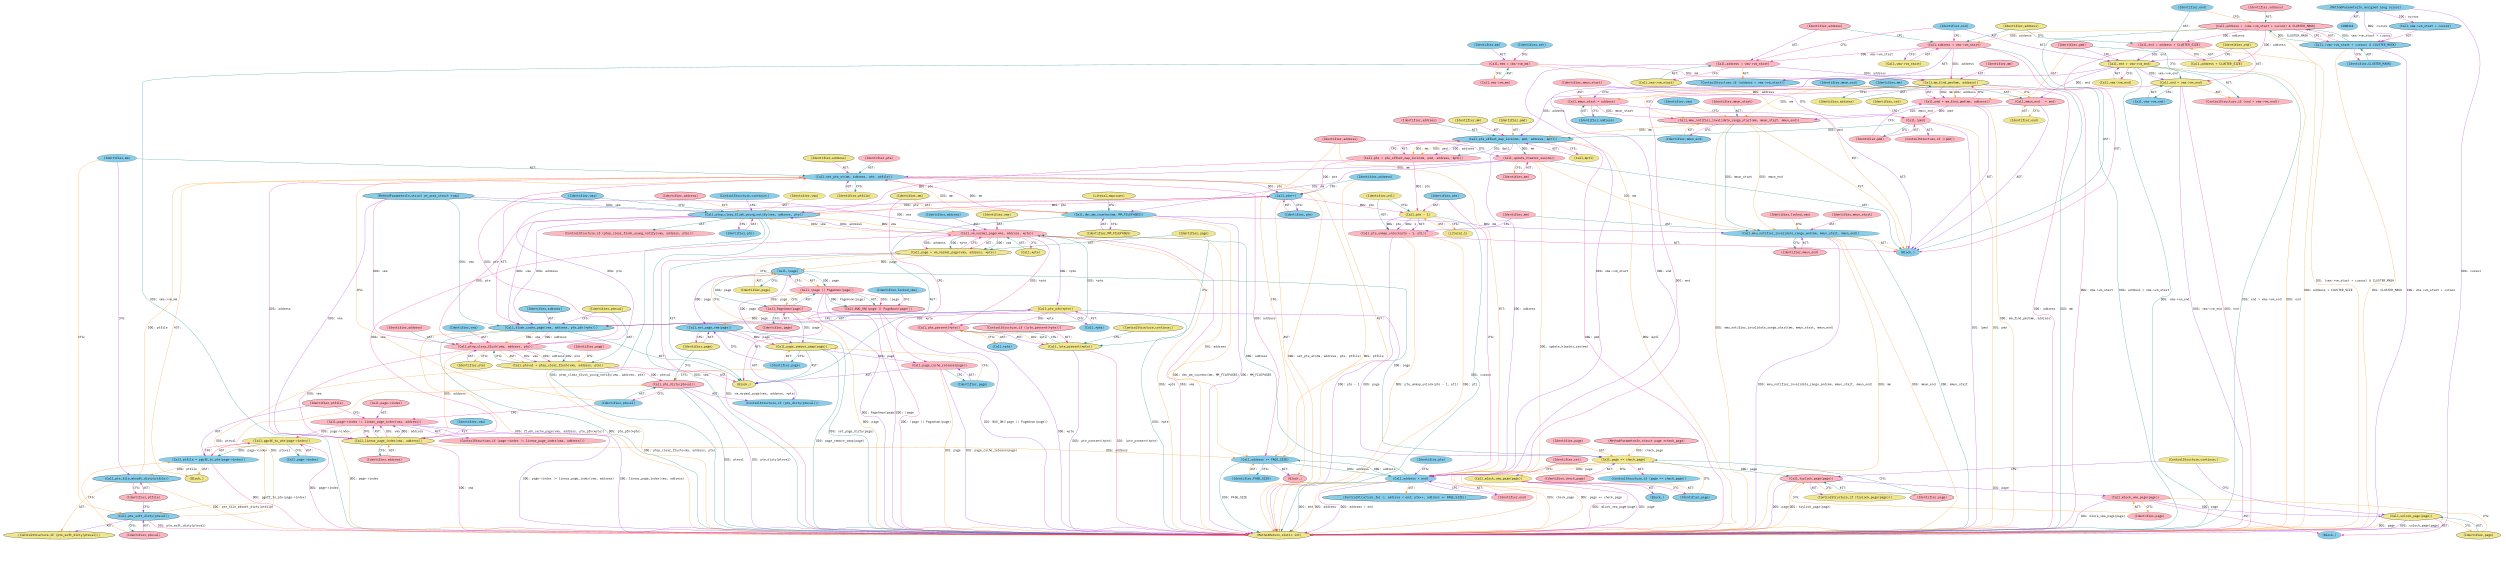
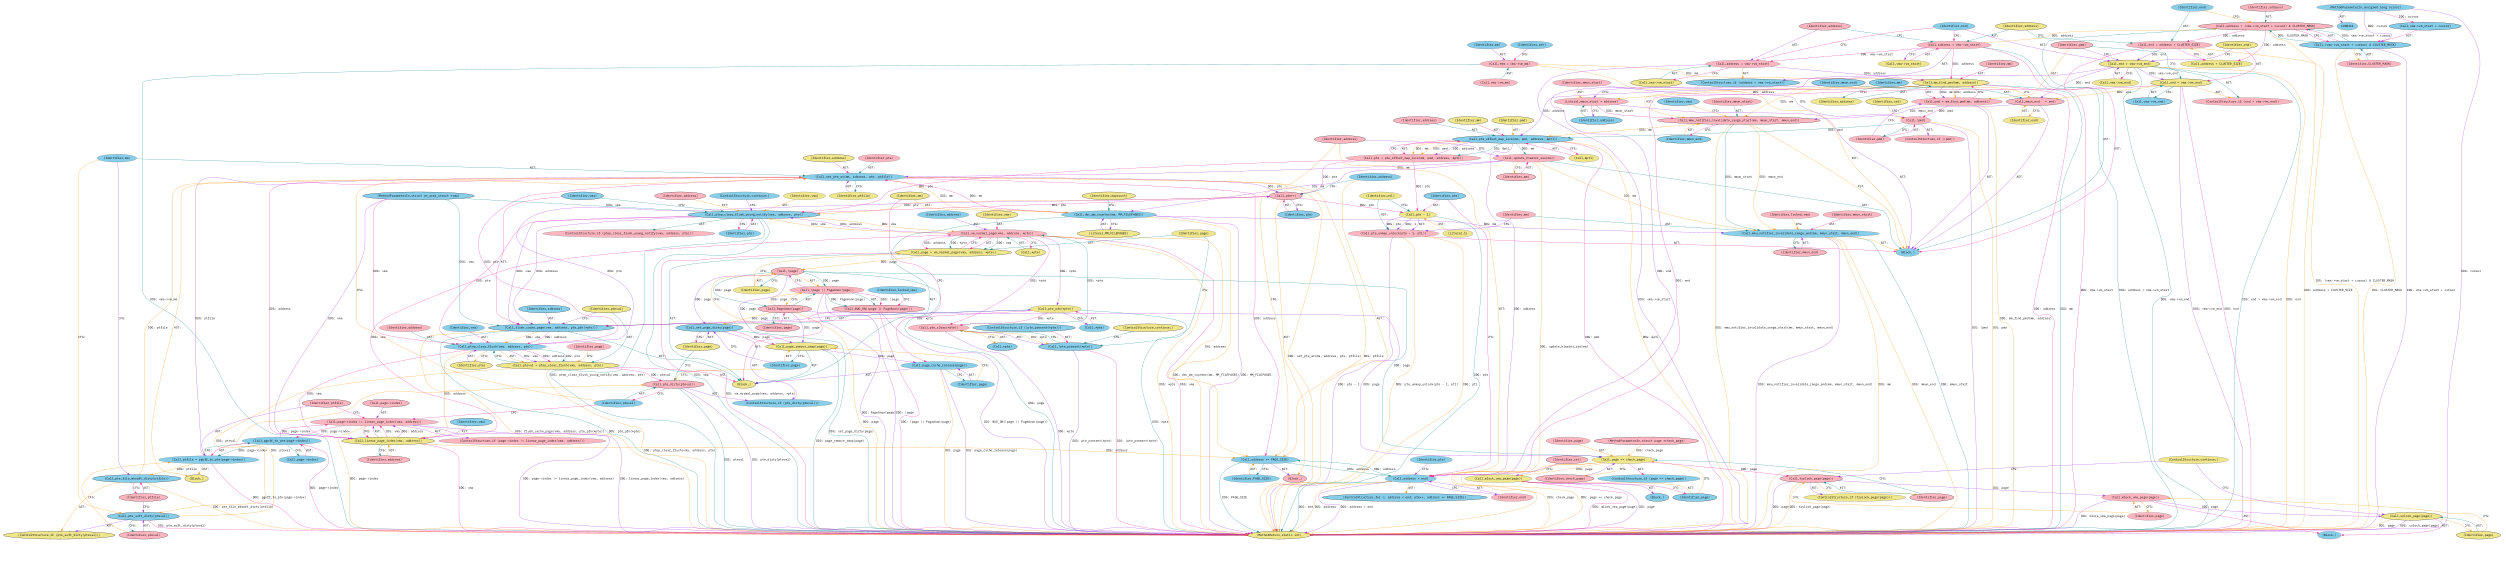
(2352, 17) -> (2339, 15)
(2098, 31) -> (2098, 31)
(2355, 55) -> (2355, 55)
(2369, 64) -> (2369, 64)
(1496, 71) -> none
(1730, 77) -> (1730, 77)
none -> (2109, 92)
(1591, 102) -> (1591, 102)
none -> (273, 185)
(1109, 196) -> (1109, 196)
(1286, 196) -> (1286, 196)
(722, 201) -> none
(1443, 220) -> none
(1603, 225) -> (1699, 413)
(1109, 234) -> (1109, 234)
(788, 271) -> (788, 271)
(1247, 312) -> none
(709, 328) -> (709, 328)
(939, 328) -> (939, 328)
(1024, 328) -> (1024, 328)
(495, 347) -> (495, 347)
(1070, 347) -> (1070, 347)
(939, 366) -> (939, 366)
(1481, 375) -> (1481, 375)
none -> (1019, 396)
none -> (300, 427)
(282, 441) -> (282, 441)
(222, 446) -> (222, 446)
(1718, 468) -> (1718, 468)
